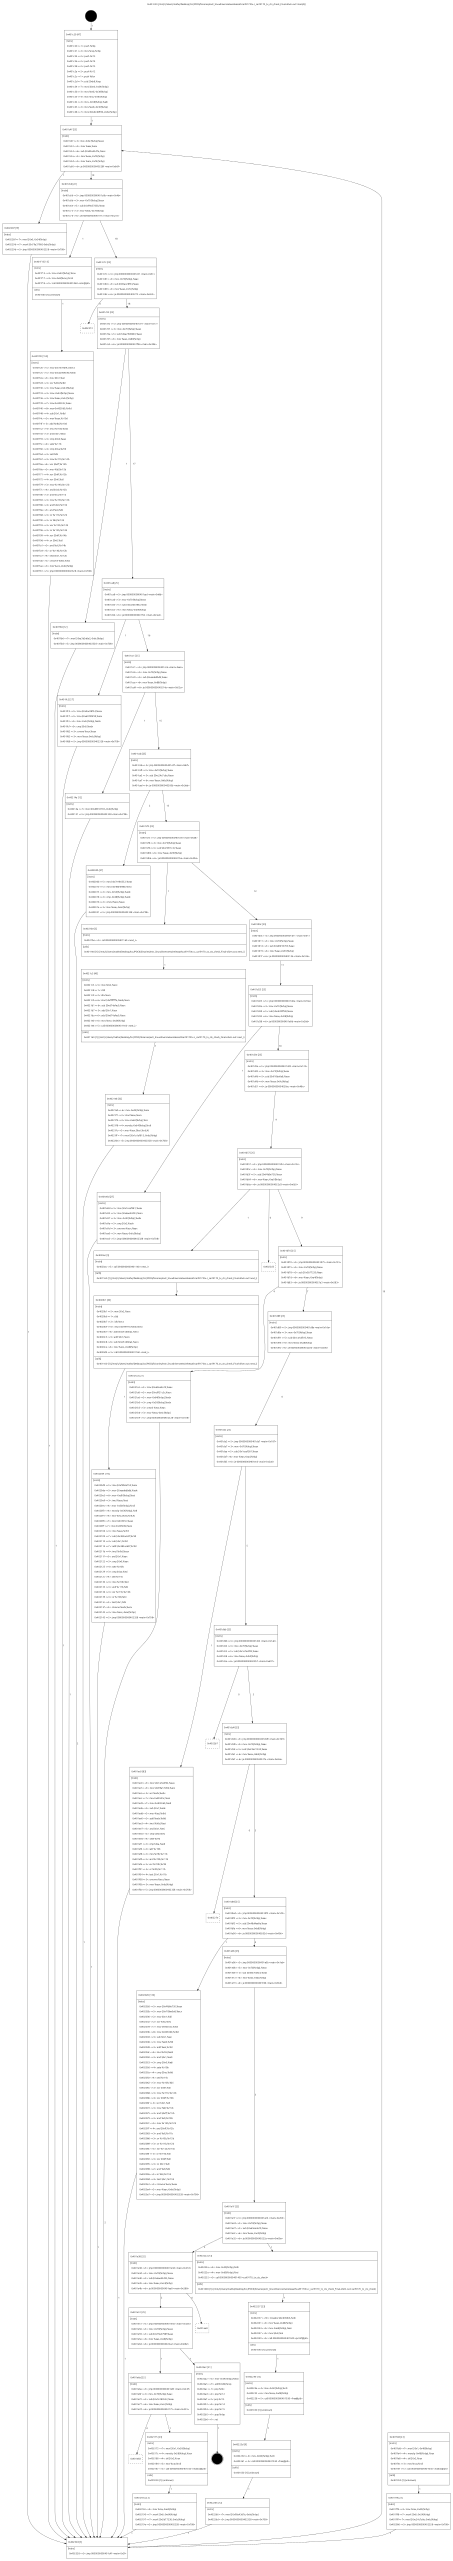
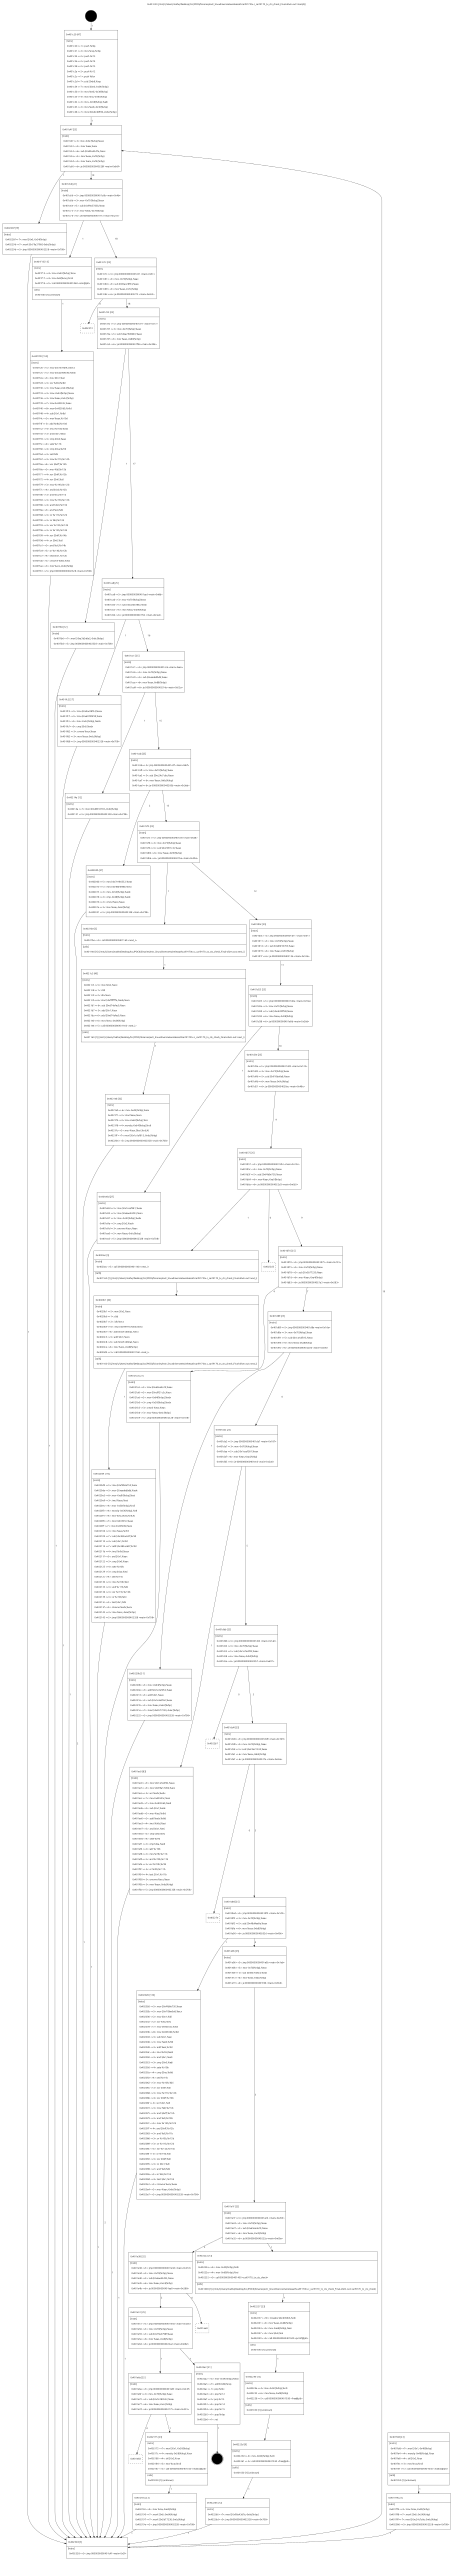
none -> (160, 1695)
